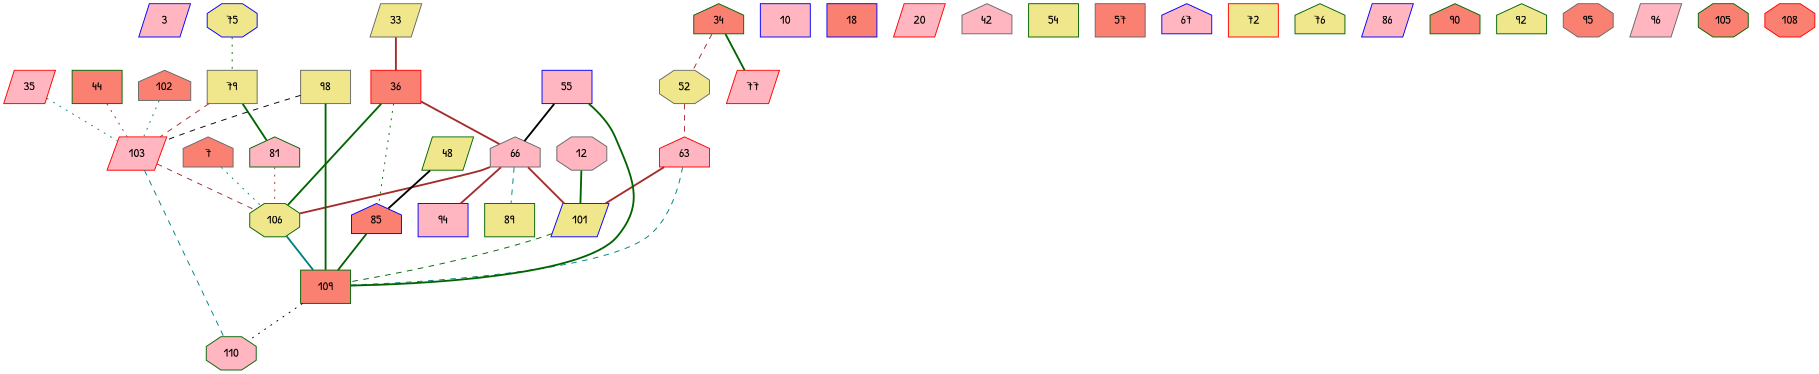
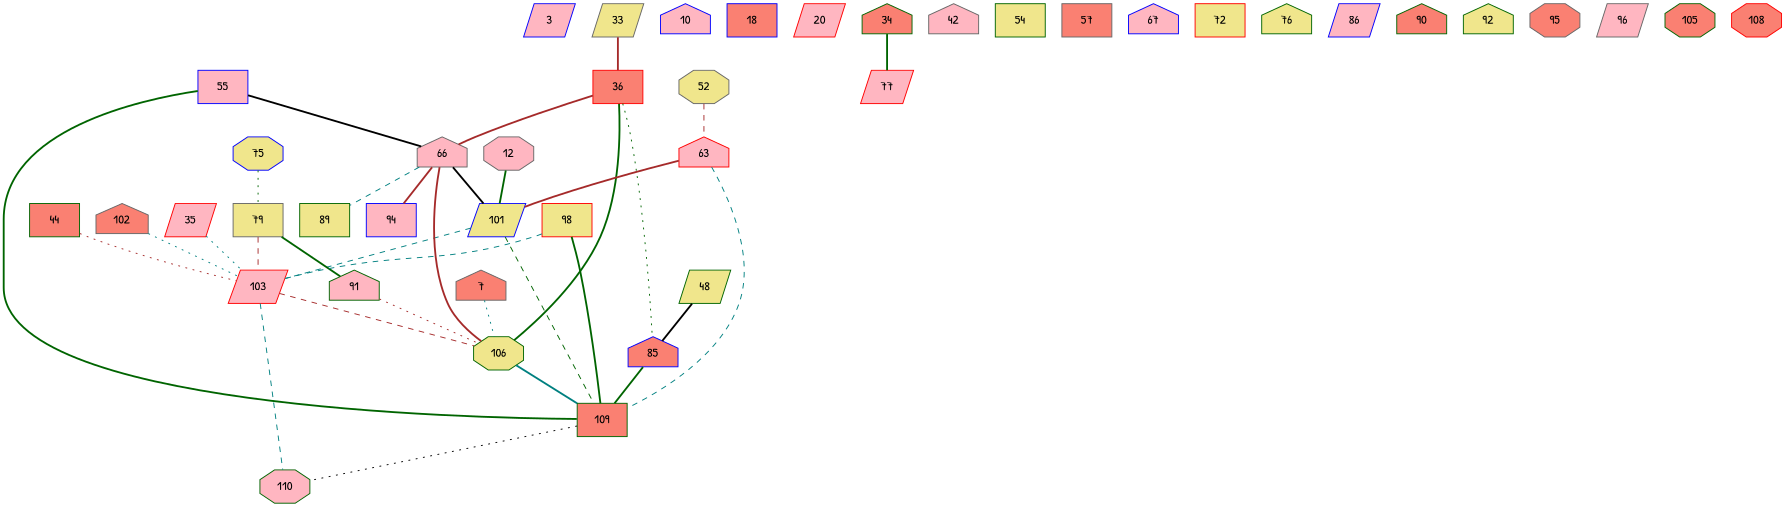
(785, 20) -> (685, 20)
(702, 52) -> none
(326, 87) -> (567, 220)
(233, 117) -> (414, 258)
(275, 154) -> (354, 287)
(546, 185) -> (468, 185)
none -> (378, 253)
